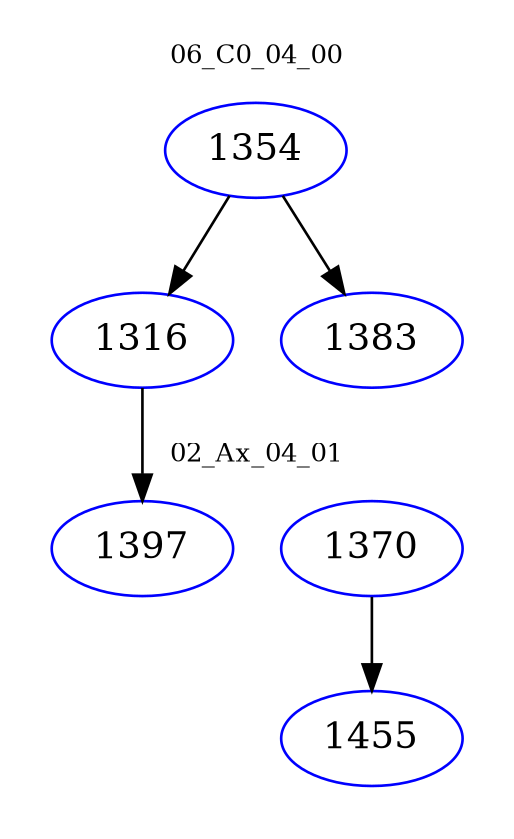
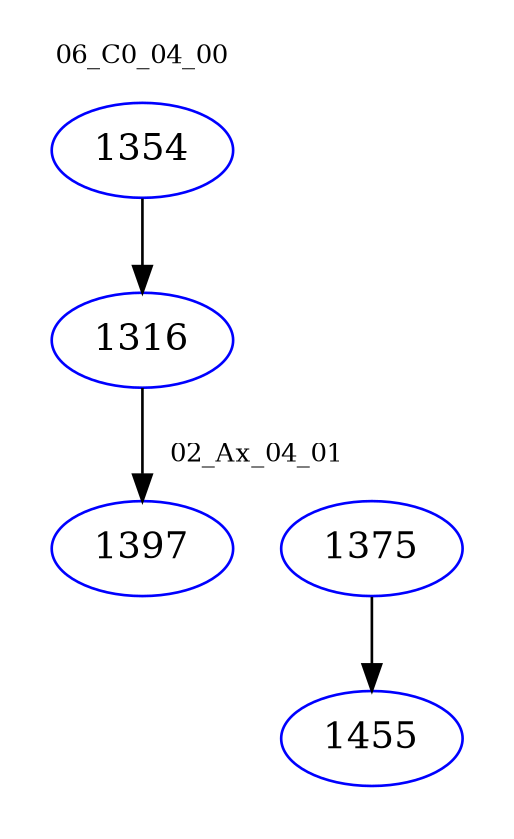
(372, 340) -> none
(372, 549) -> (372, 549)
